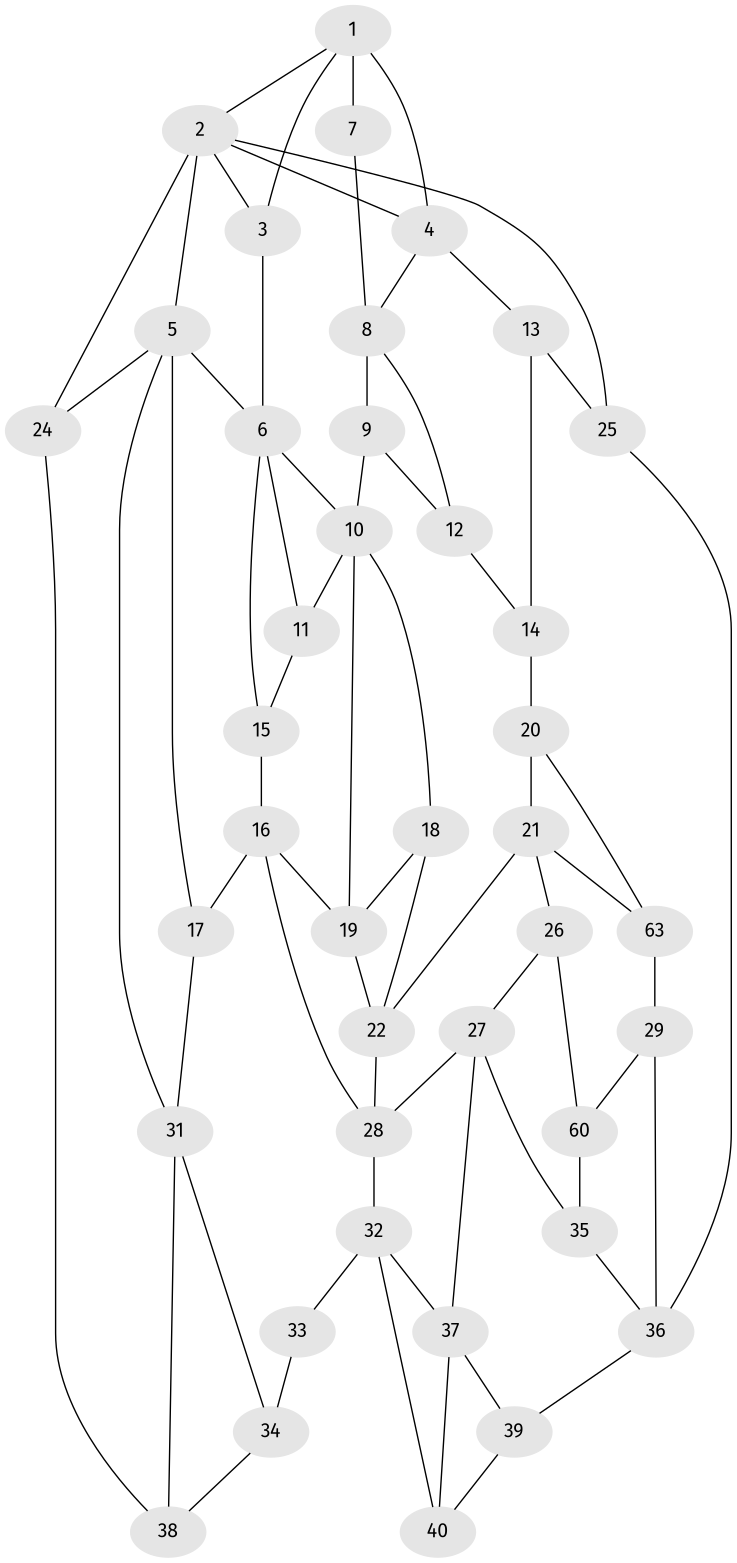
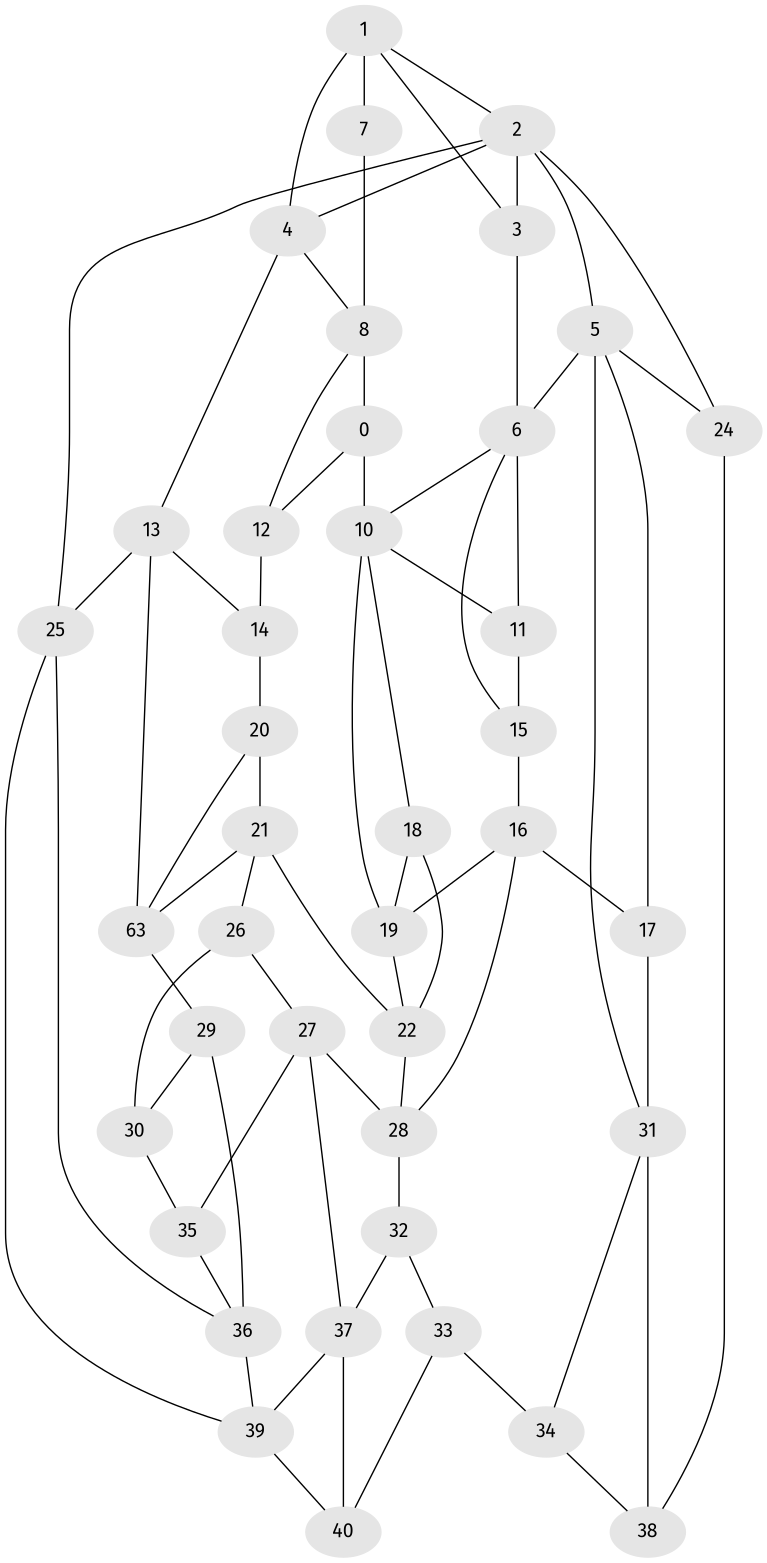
(367, 431) -> (364, 431)
none -> (144, 731)
none -> (6, 1094)
(580, 1132) -> (135, 1132)
(406, 1382) -> (394, 1432)
